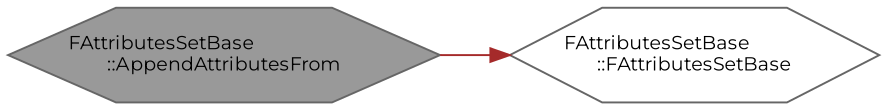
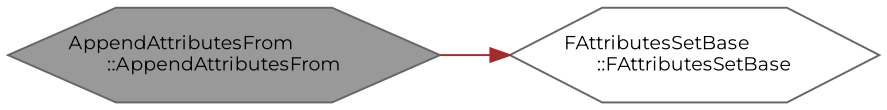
(224, 55) -> (224, 55)
